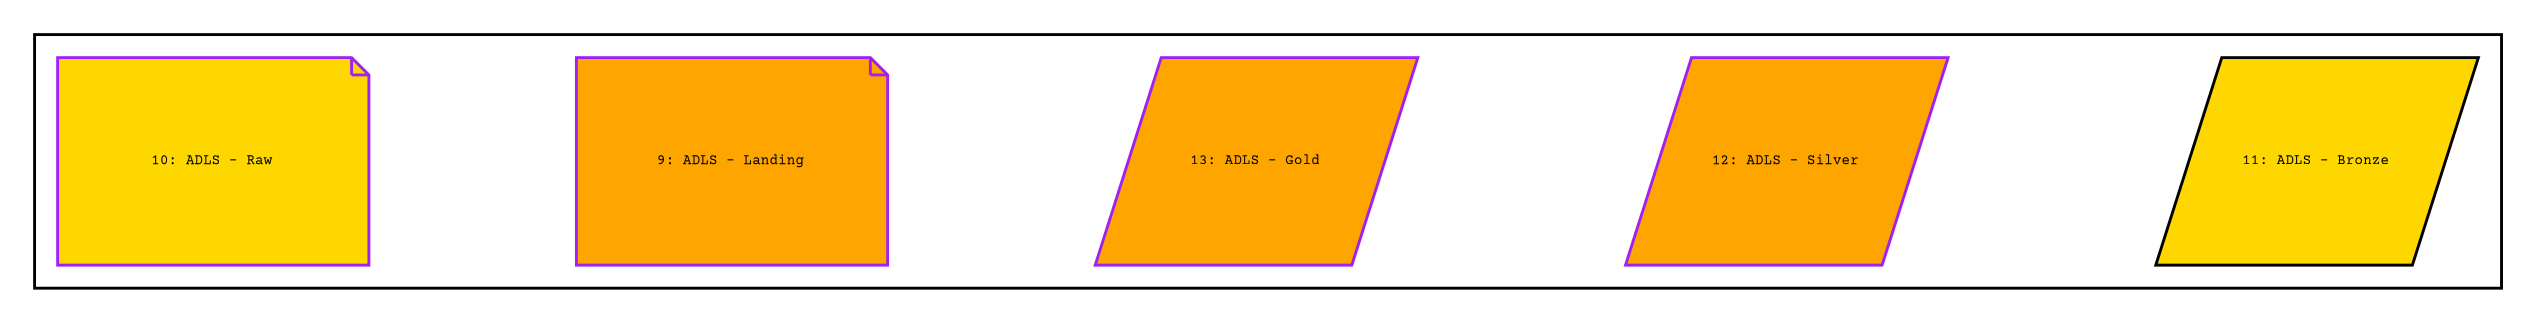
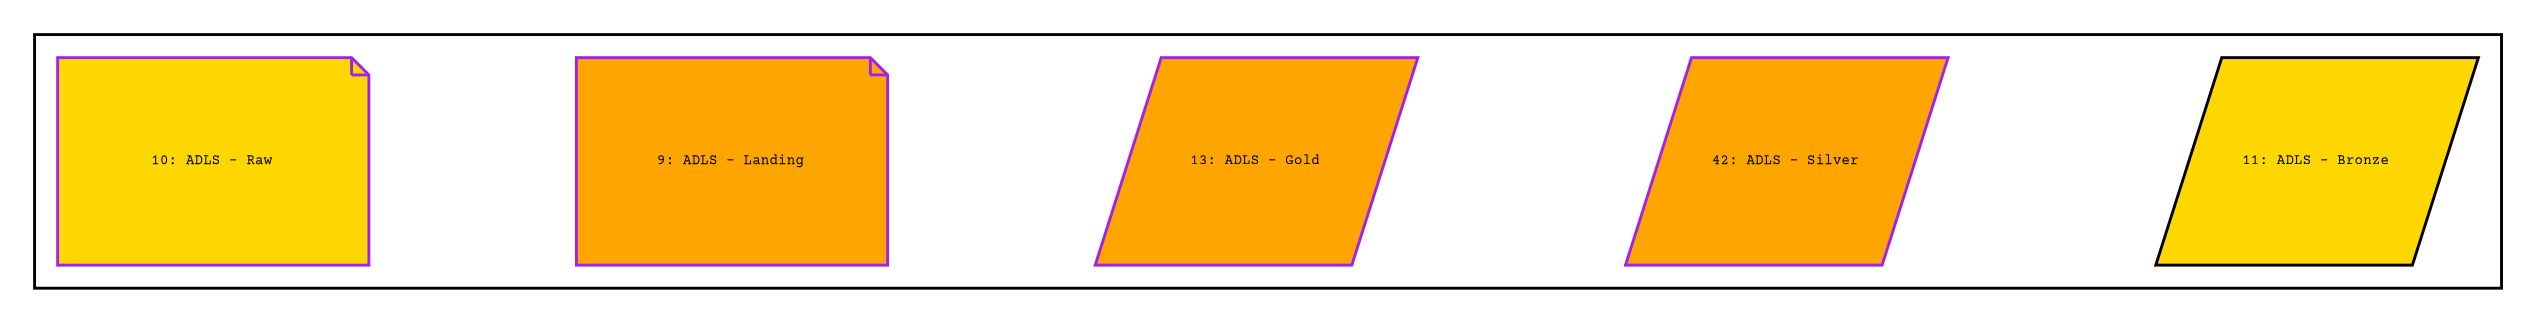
(1787, 161) -> (1787, 161)
